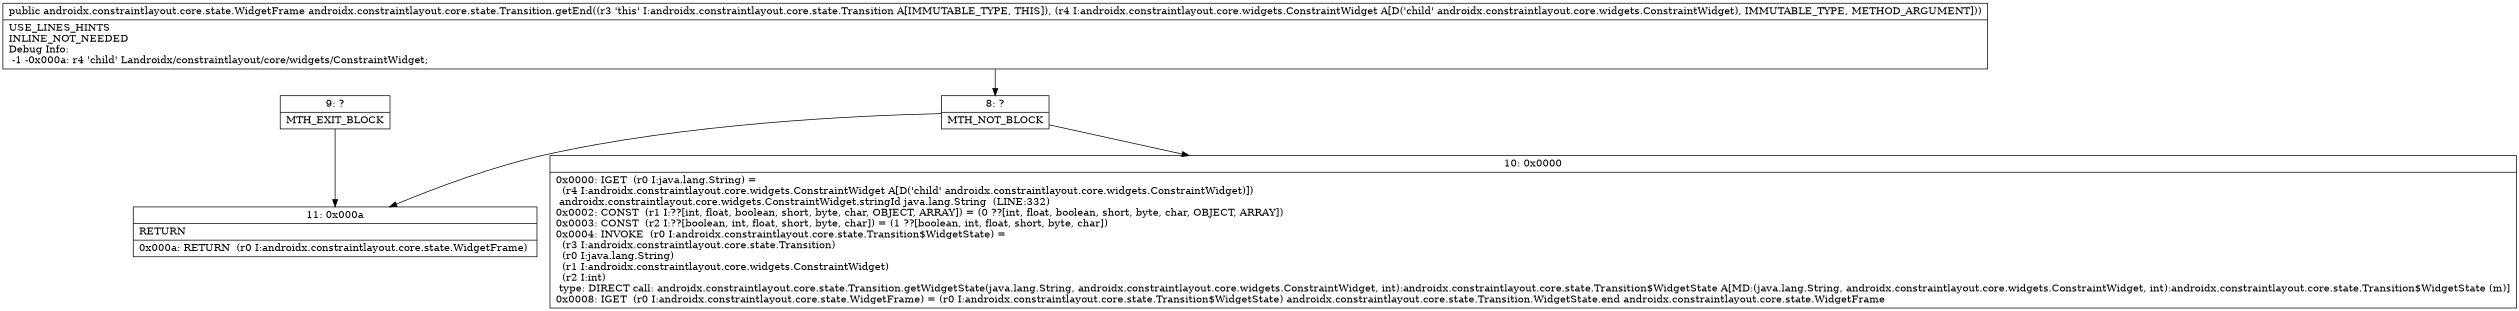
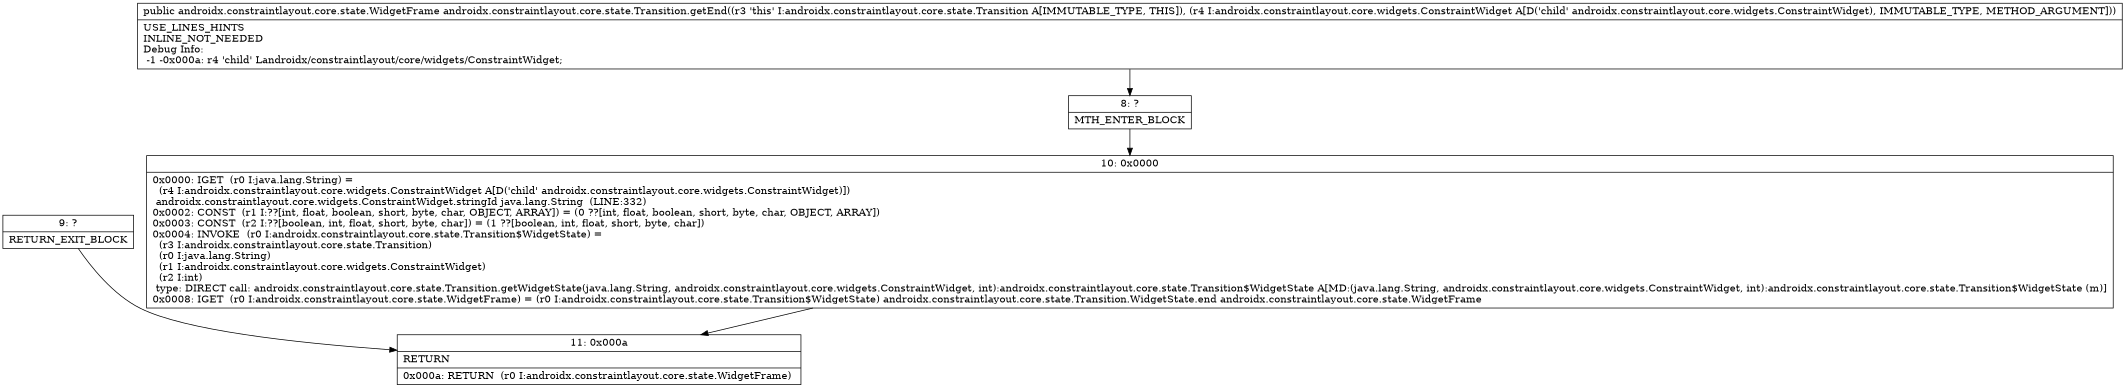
(335, 120) -> (68, 240)
(995, 120) -> (1130, 120)
(664, 134) -> (760, 321)
